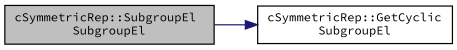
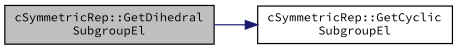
(109, 25) -> (109, 25)
